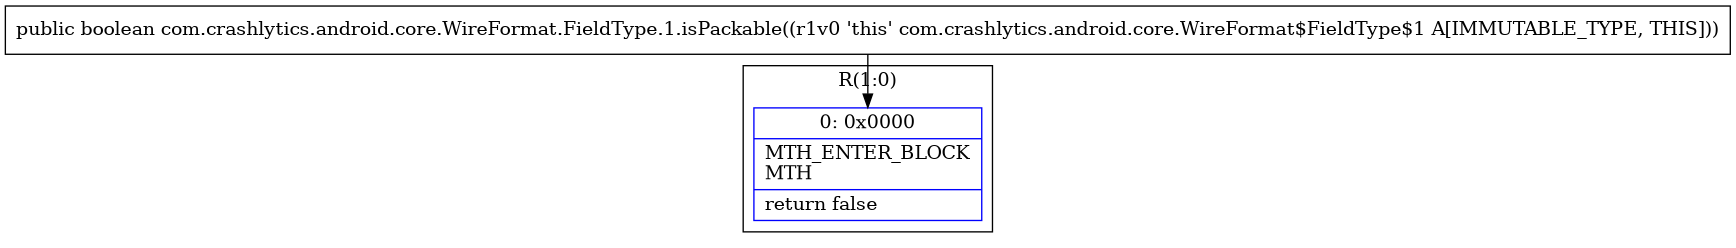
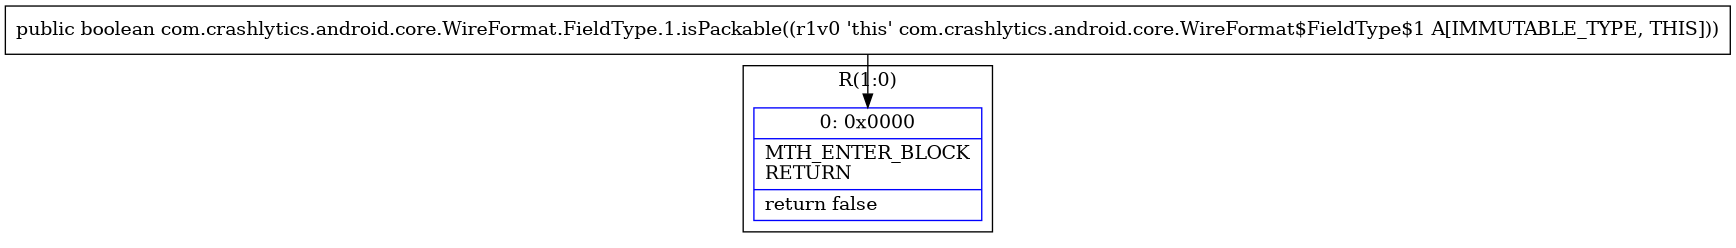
(789, 174) -> (808, 174)
